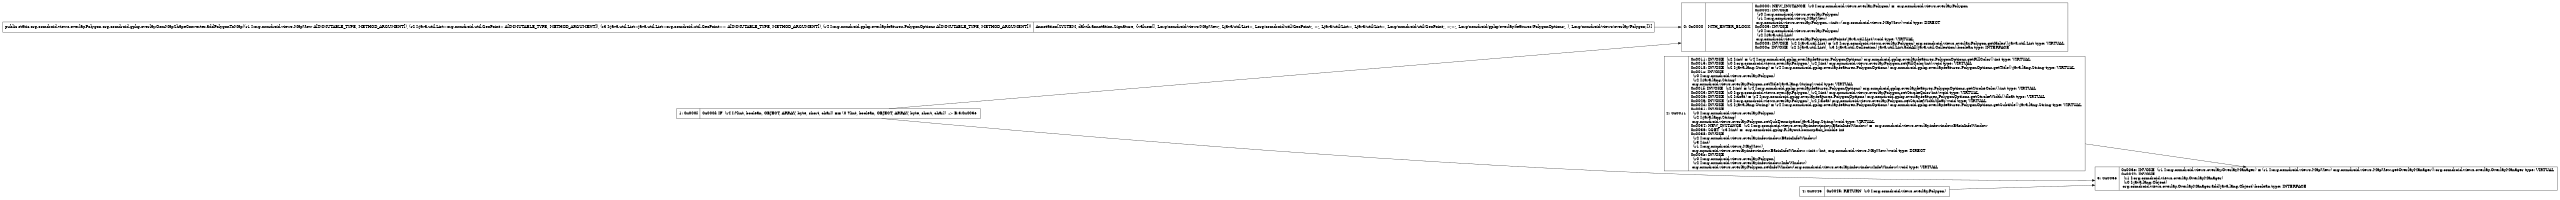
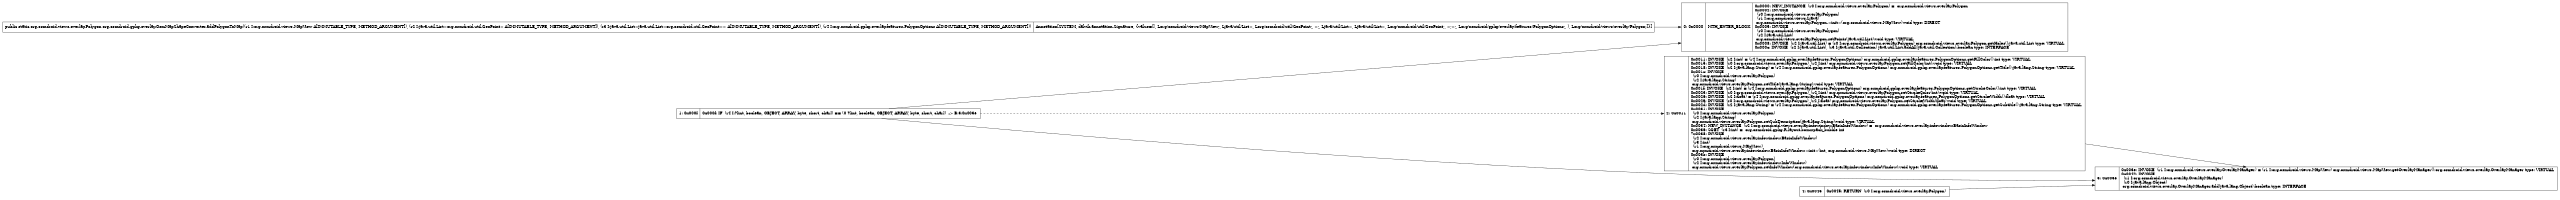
(1791, 19) -> (1787, 19)
none -> (1321, 114)
(1709, 134) -> (1709, 134)
